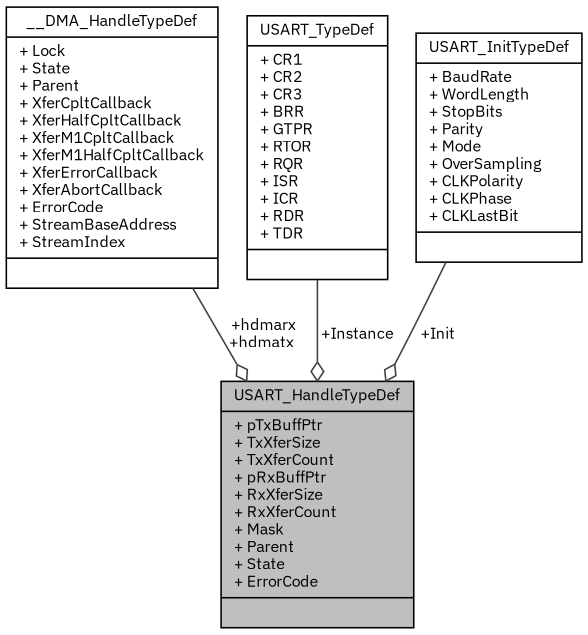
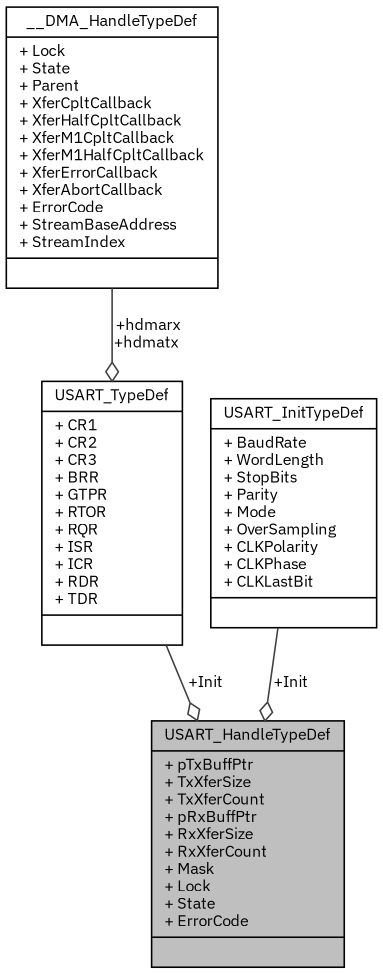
(215, 326) -> (112, 325)
(356, 335) -> (205, 683)
(265, 547) -> (188, 887)
